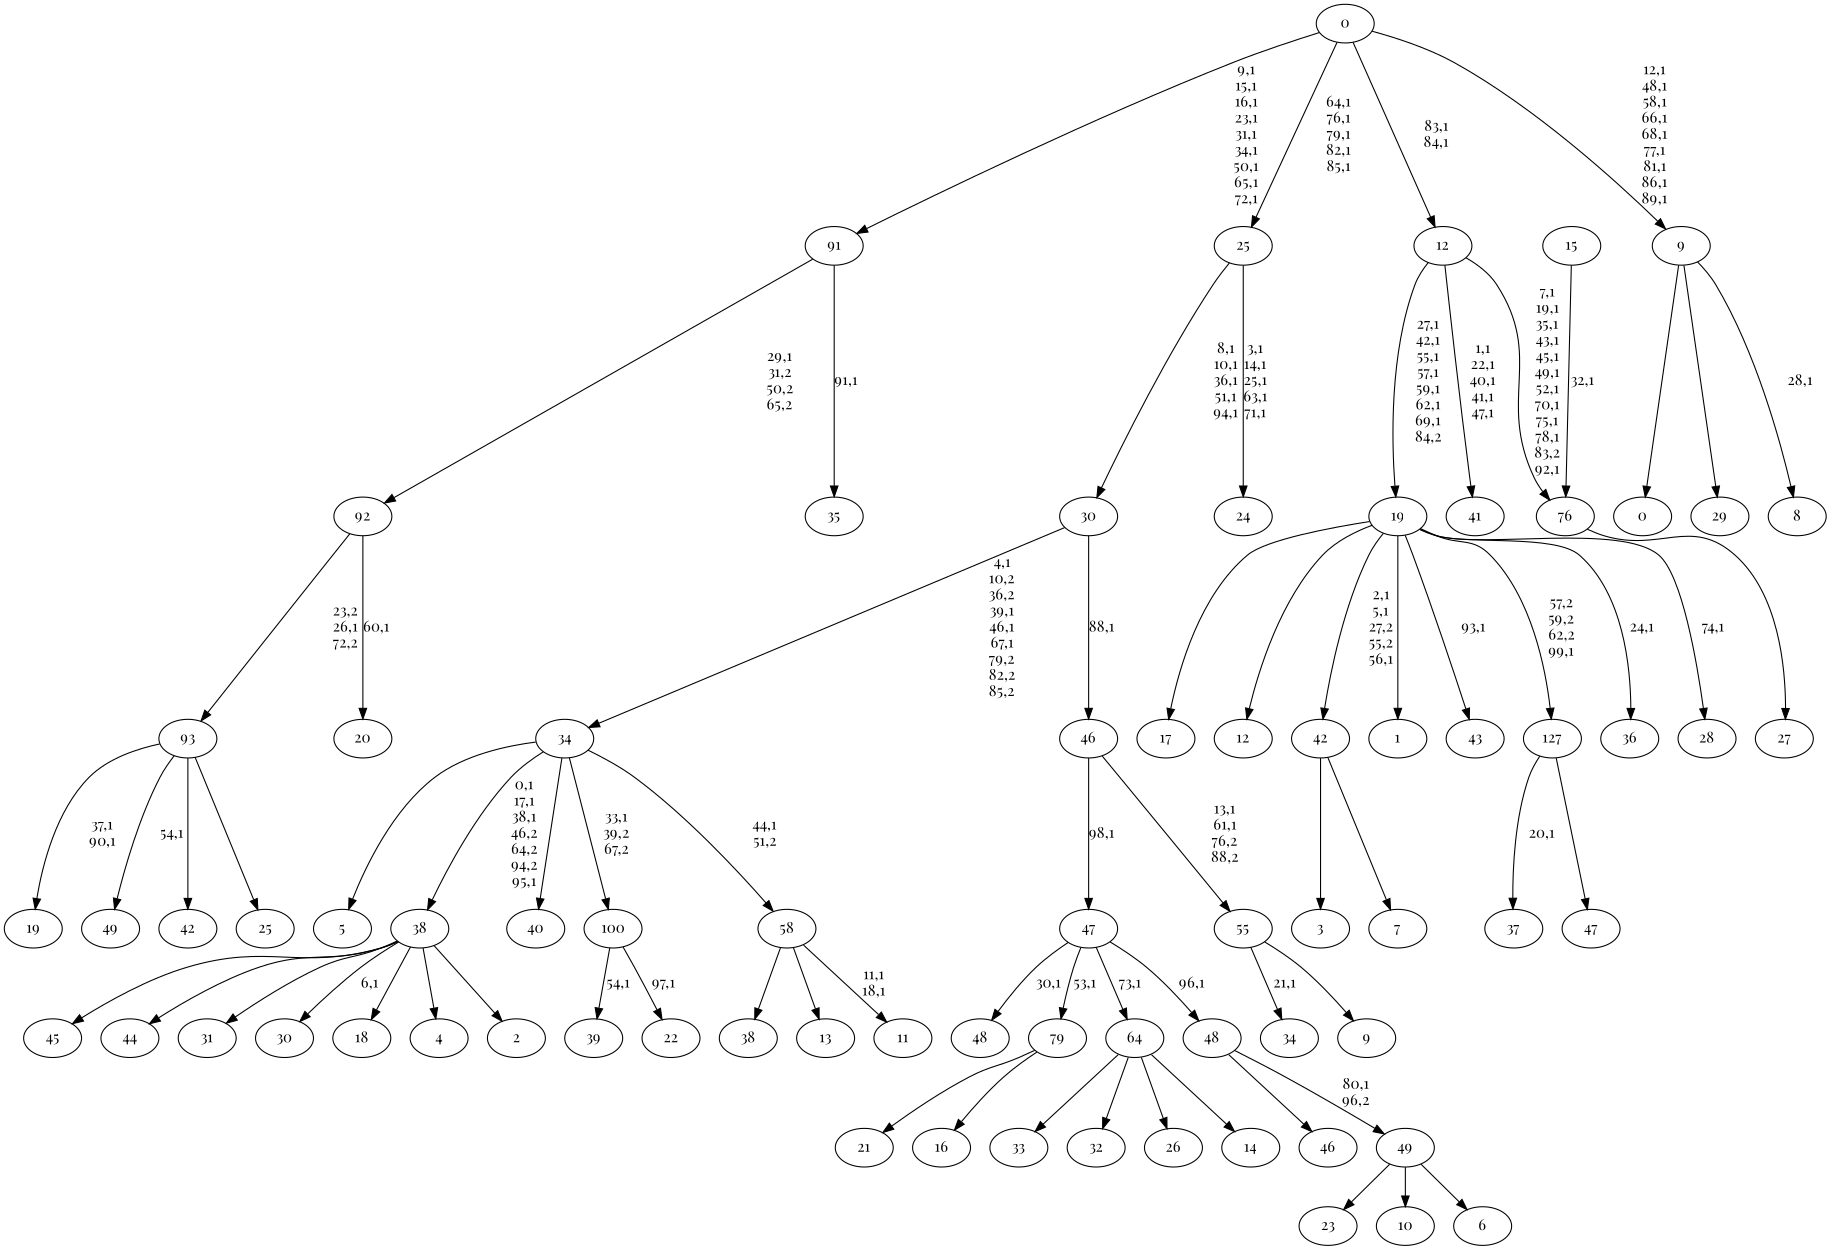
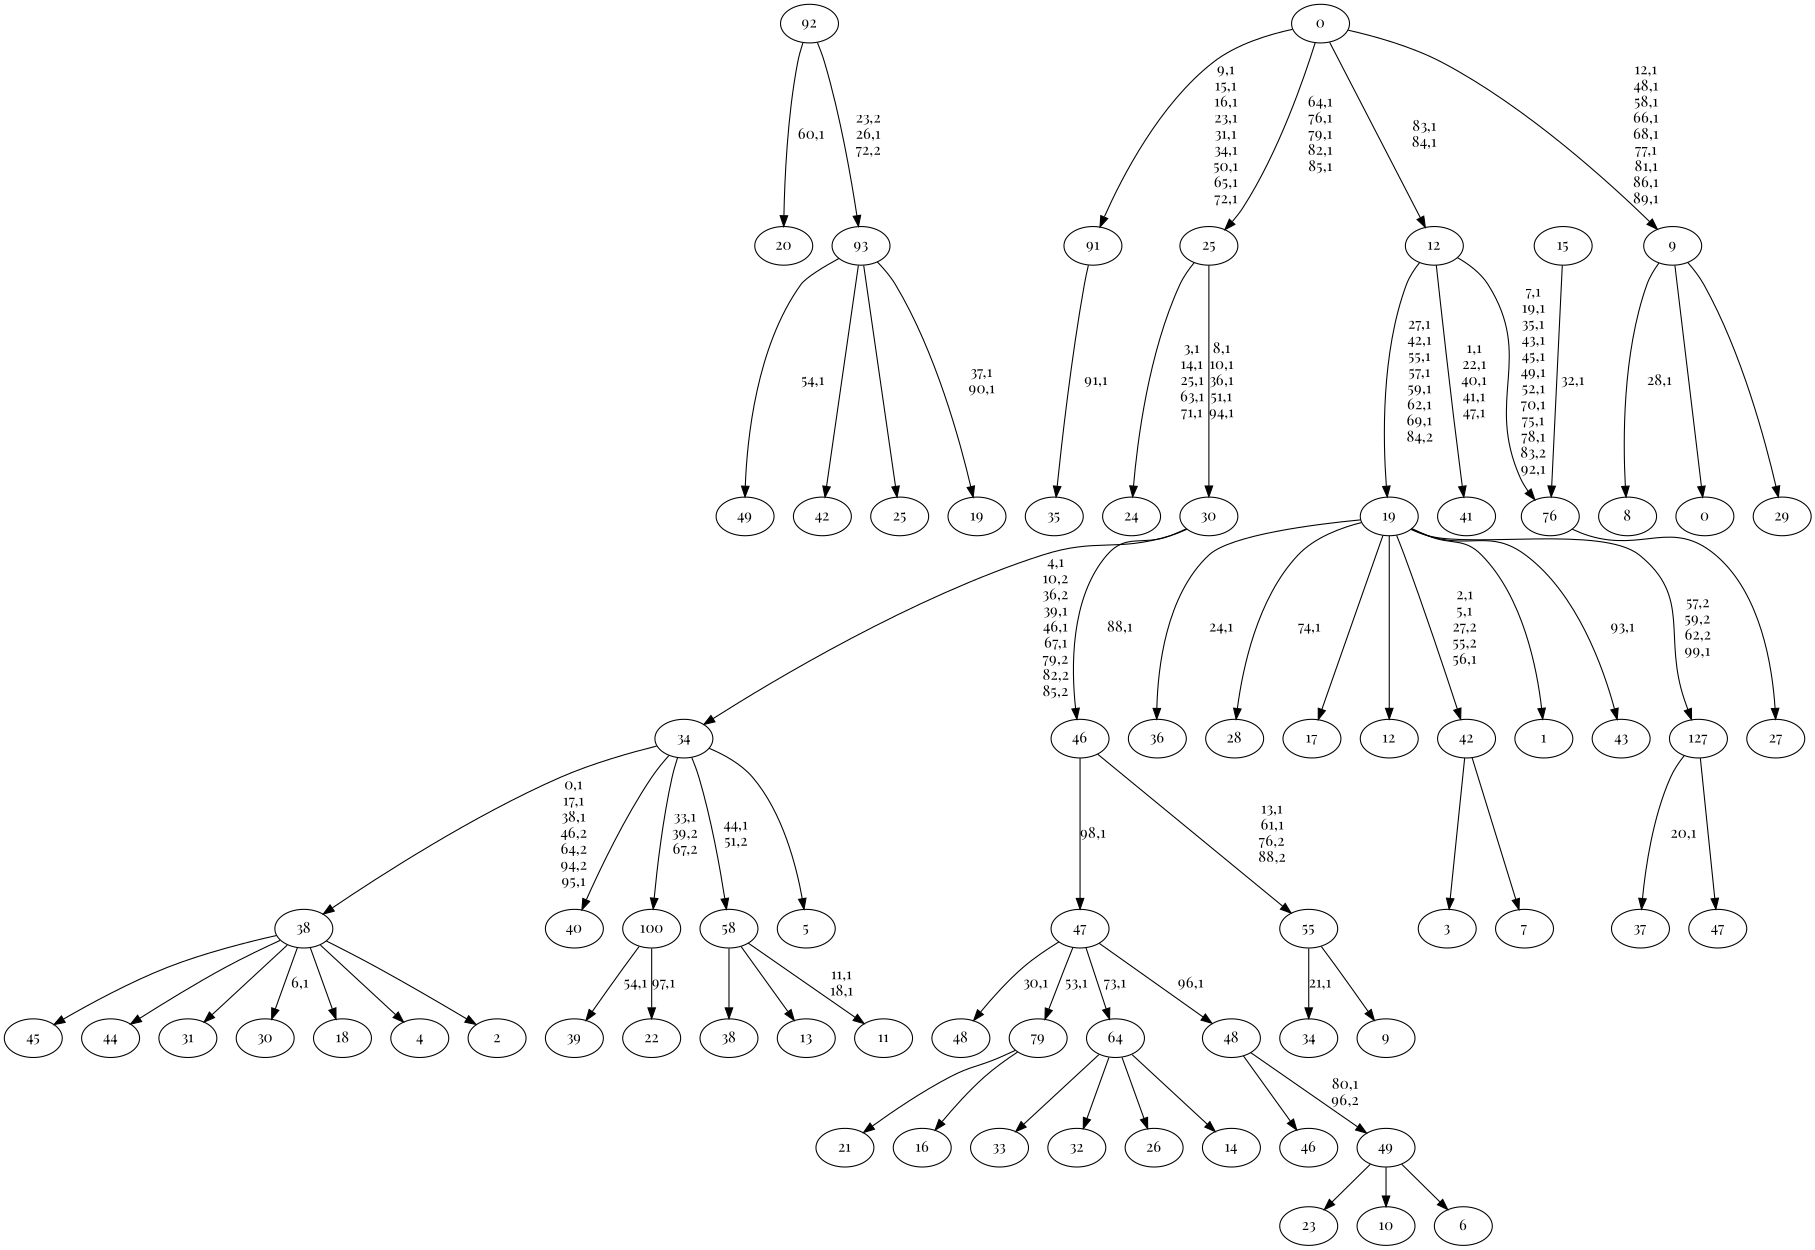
(603, 378) -> none
